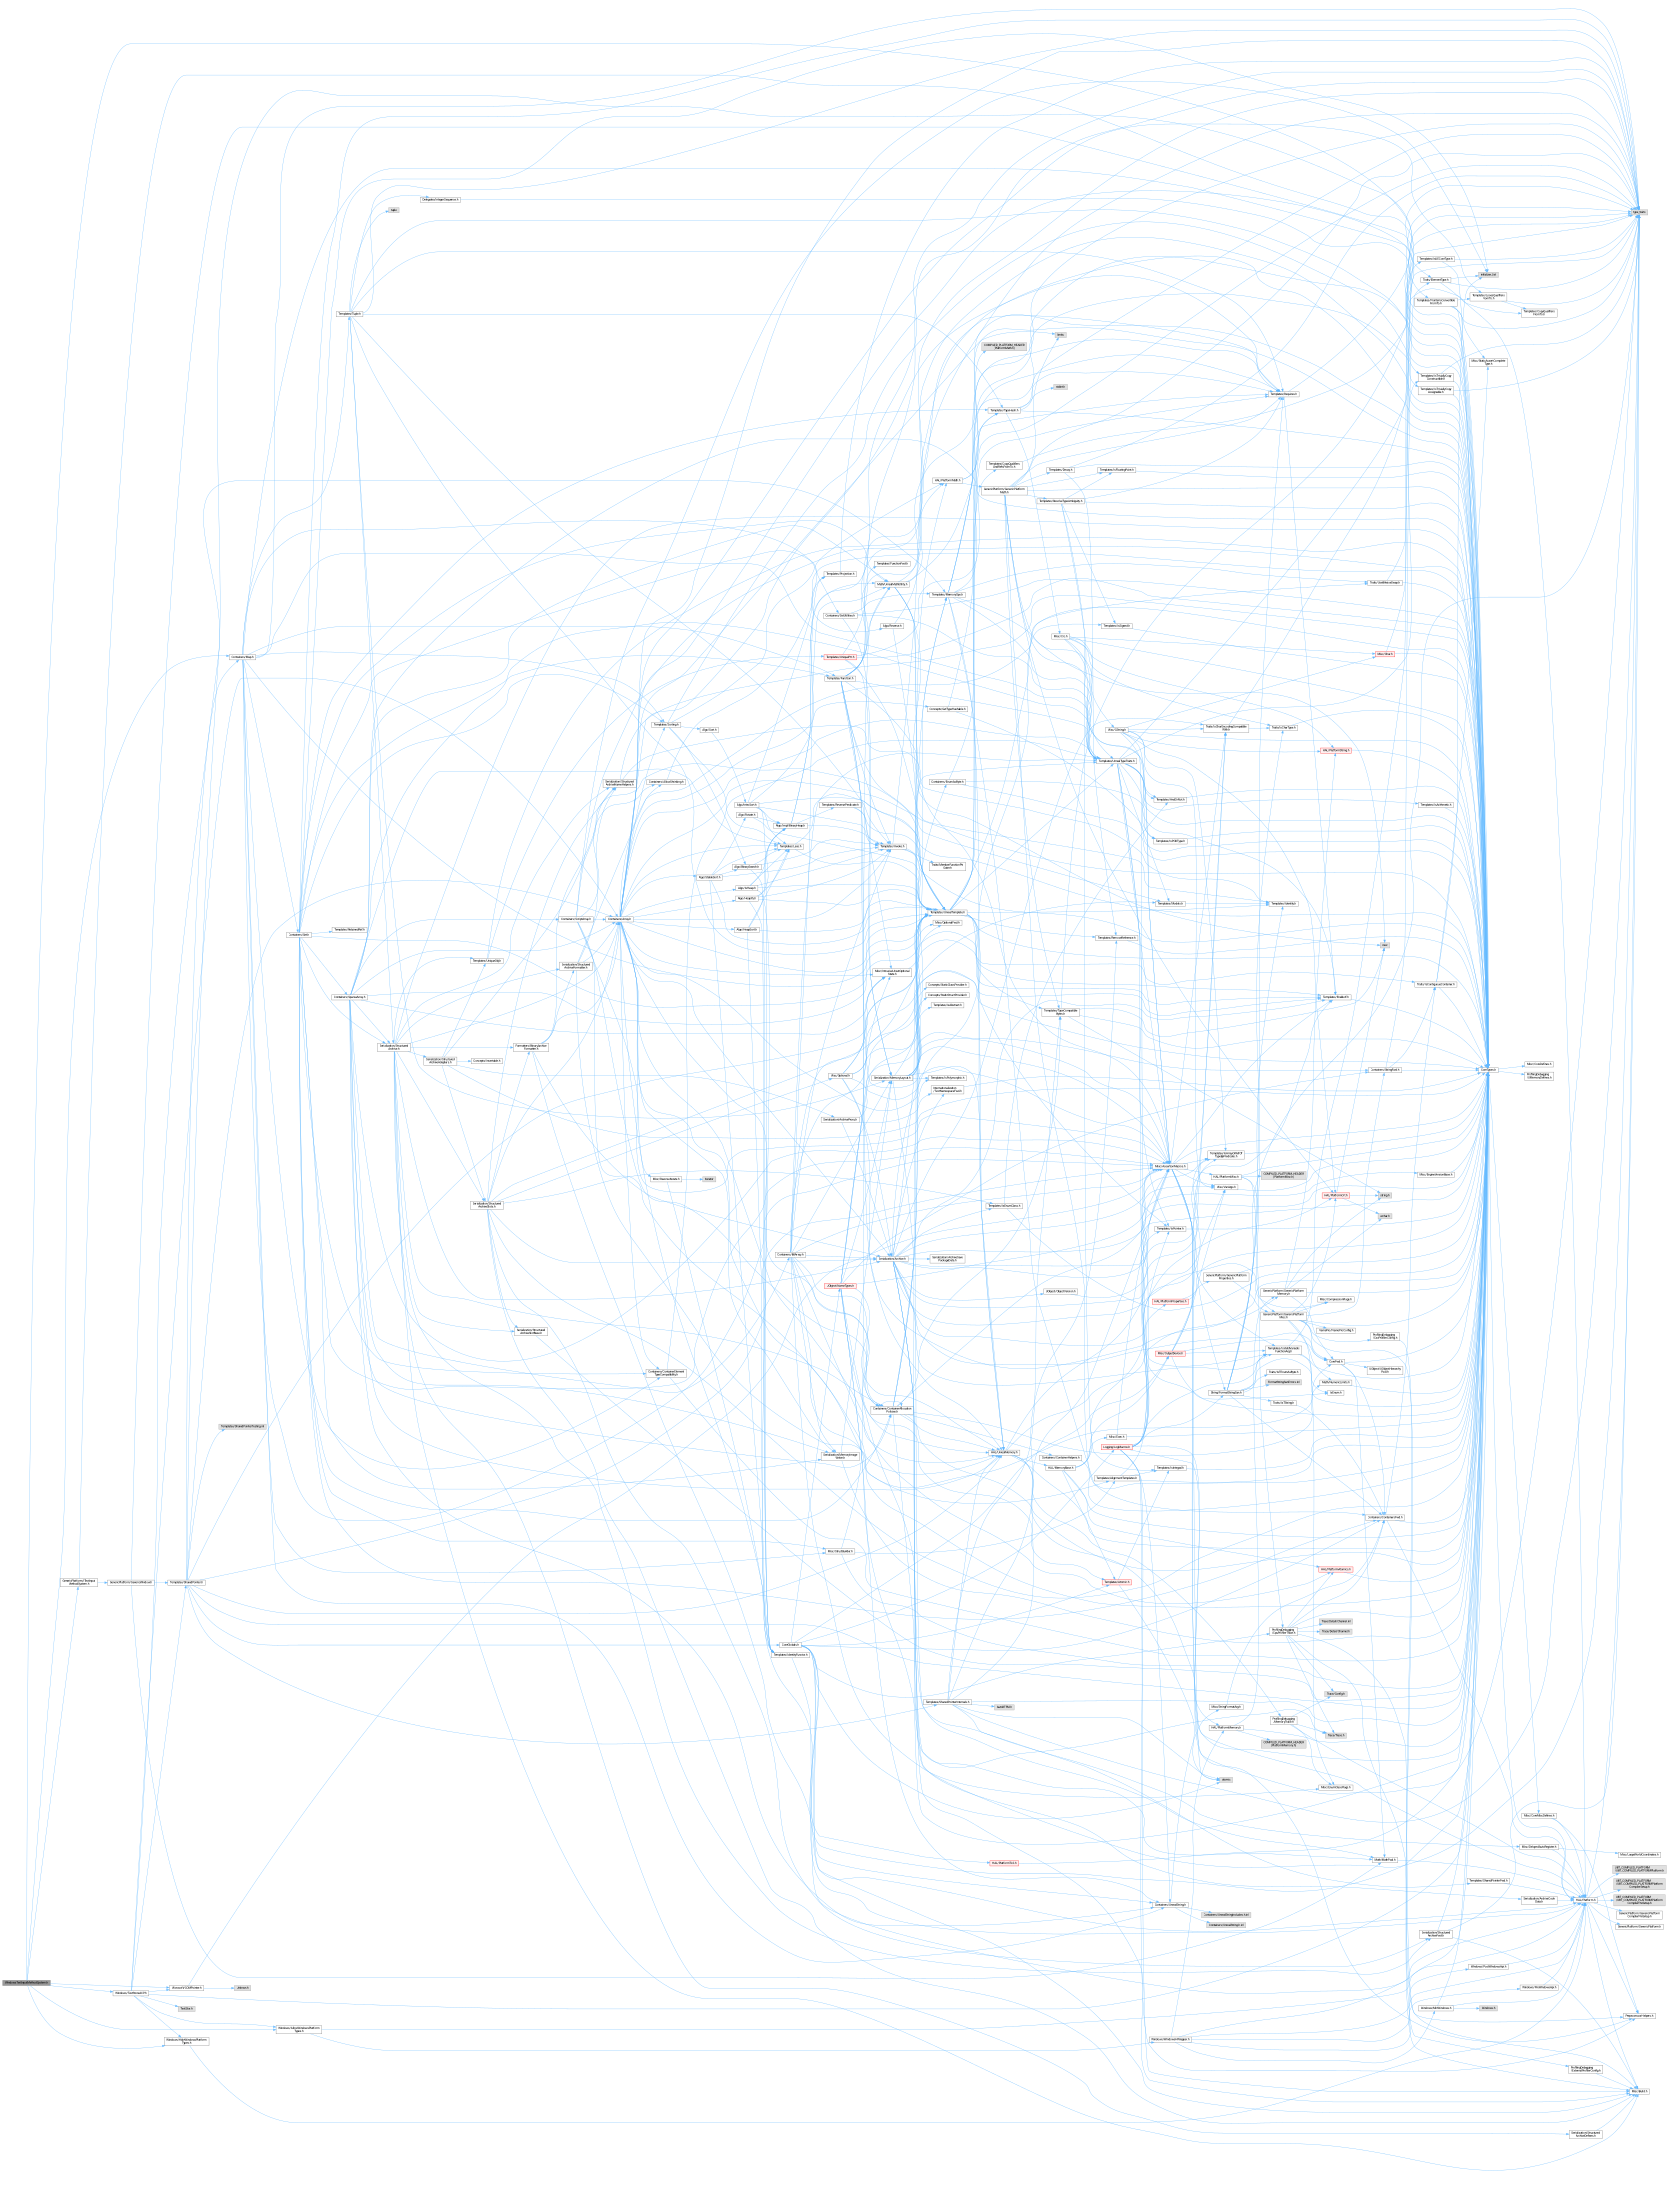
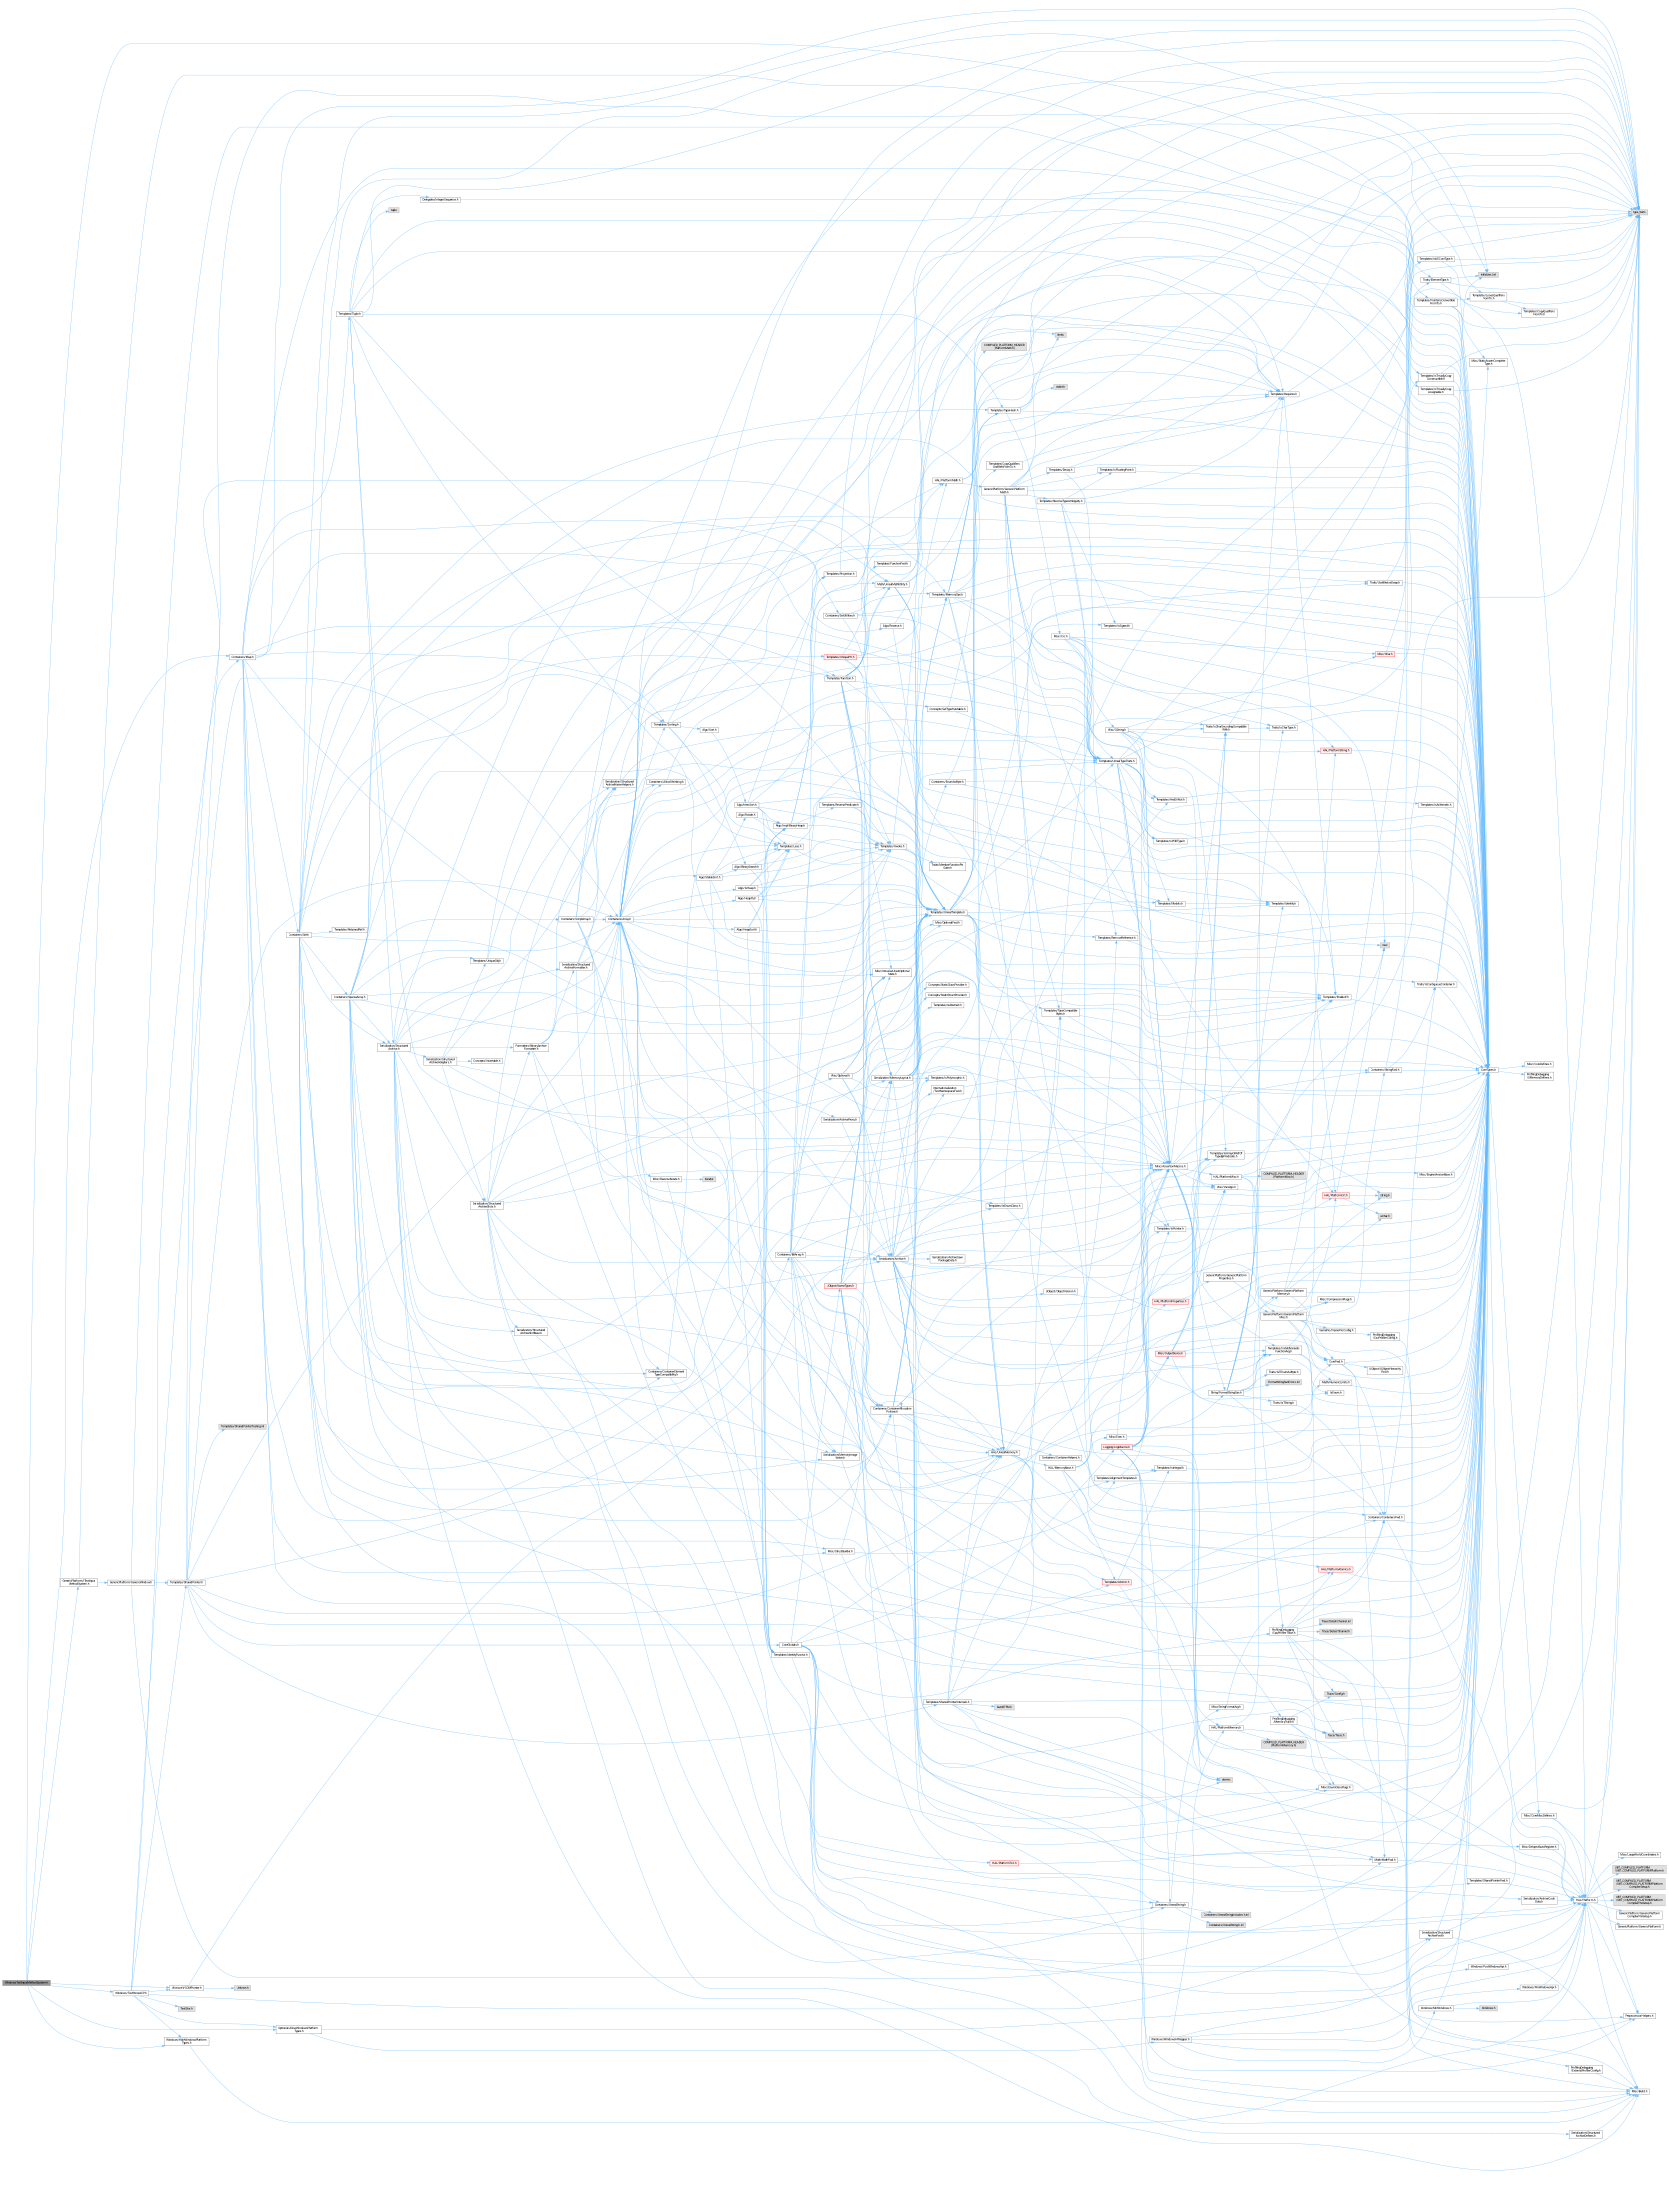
(1330, 1340) -> (1362, 1334)
(1101, 1639) -> (1006, 1826)
(1587, 1851) -> (1601, 1875)
(299, 2030) -> (299, 2030)
